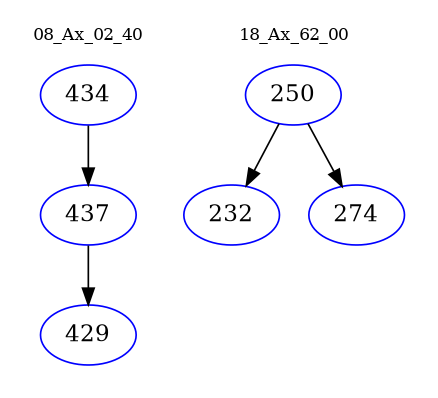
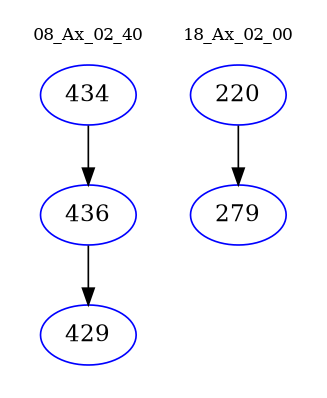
(294, 36) -> (238, 36)
(293, 95) -> (238, 95)
(88, 215) -> (88, 215)
(232, 215) -> none
(357, 215) -> (238, 215)
